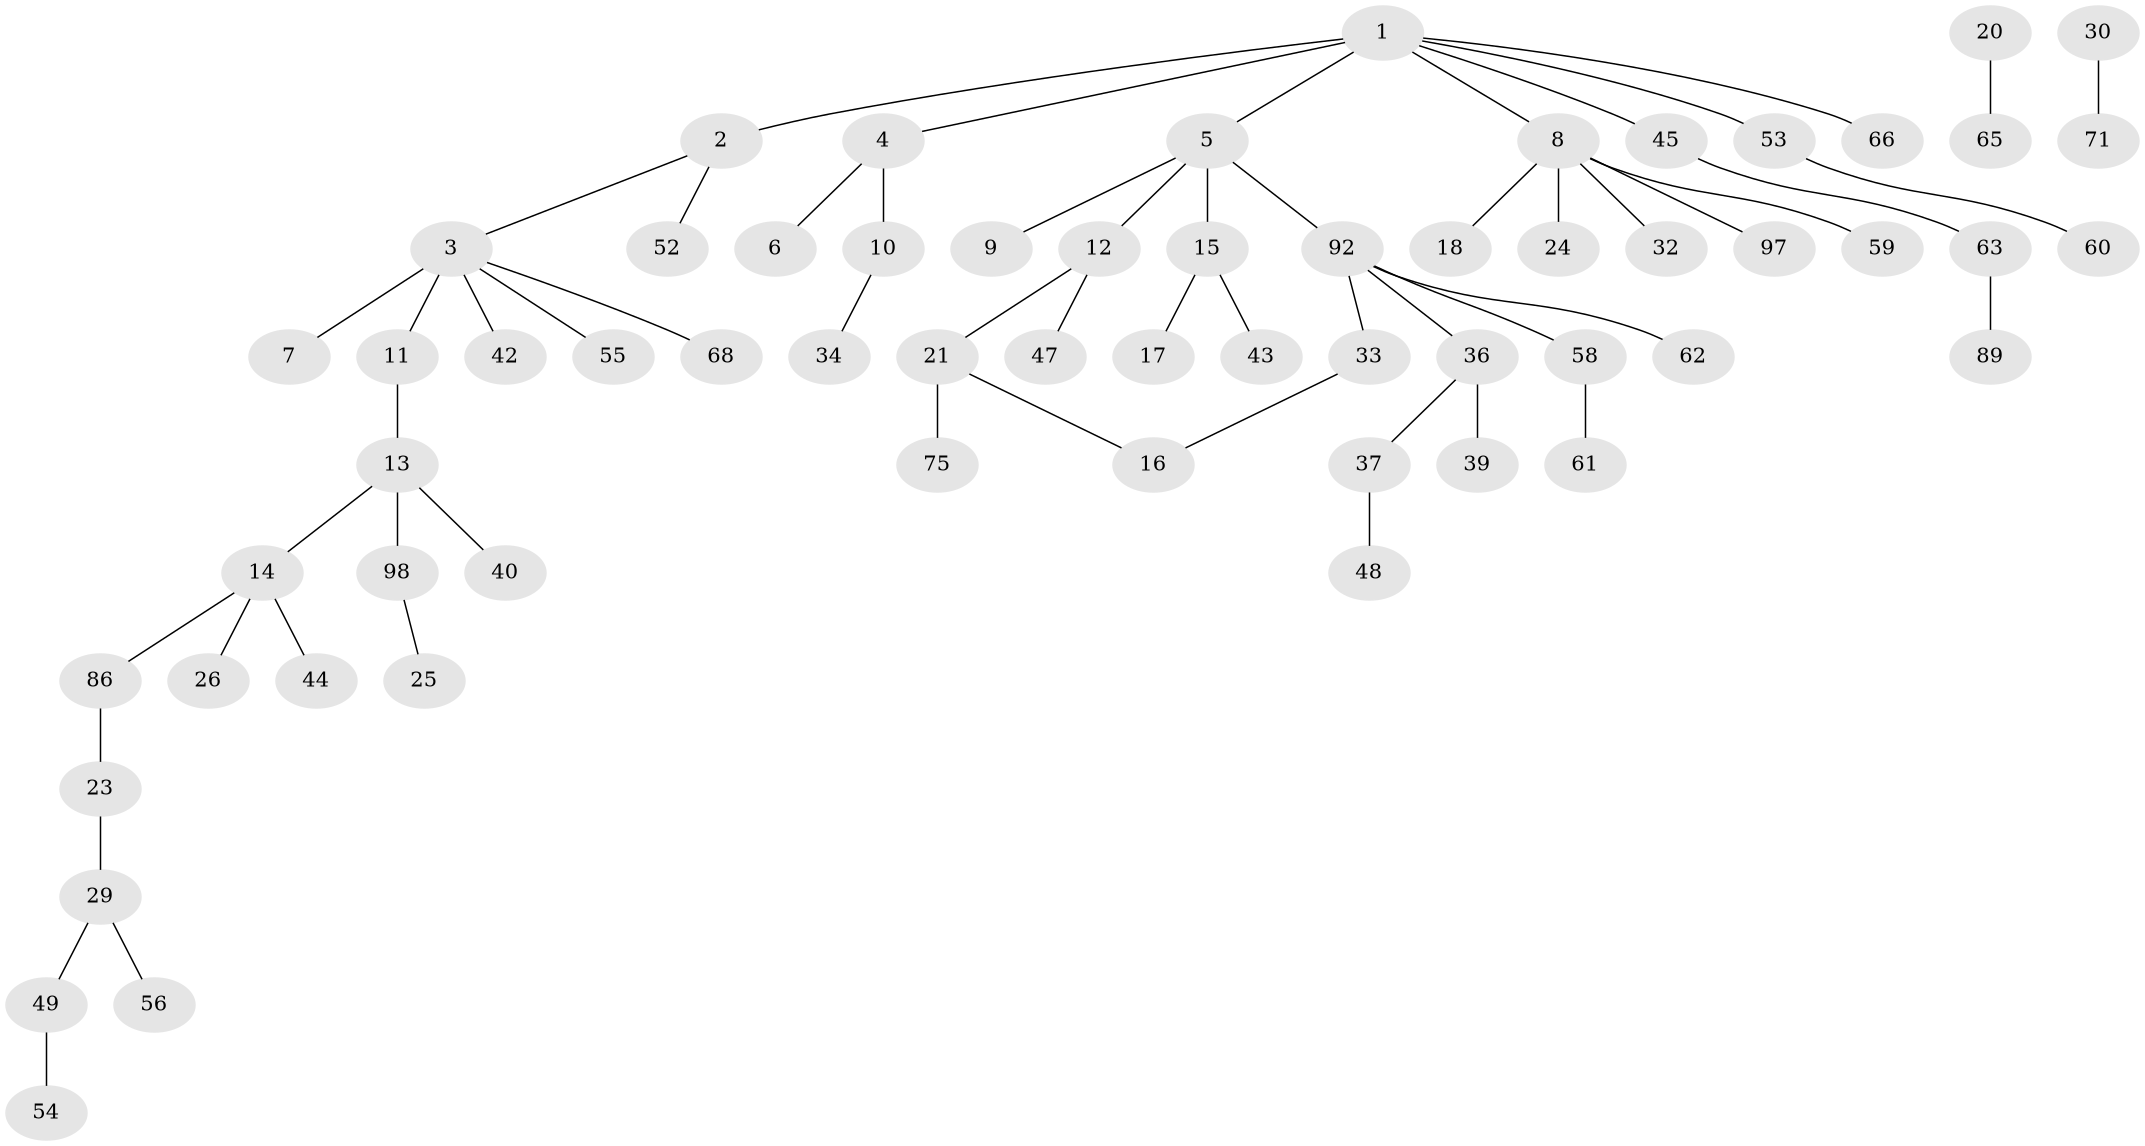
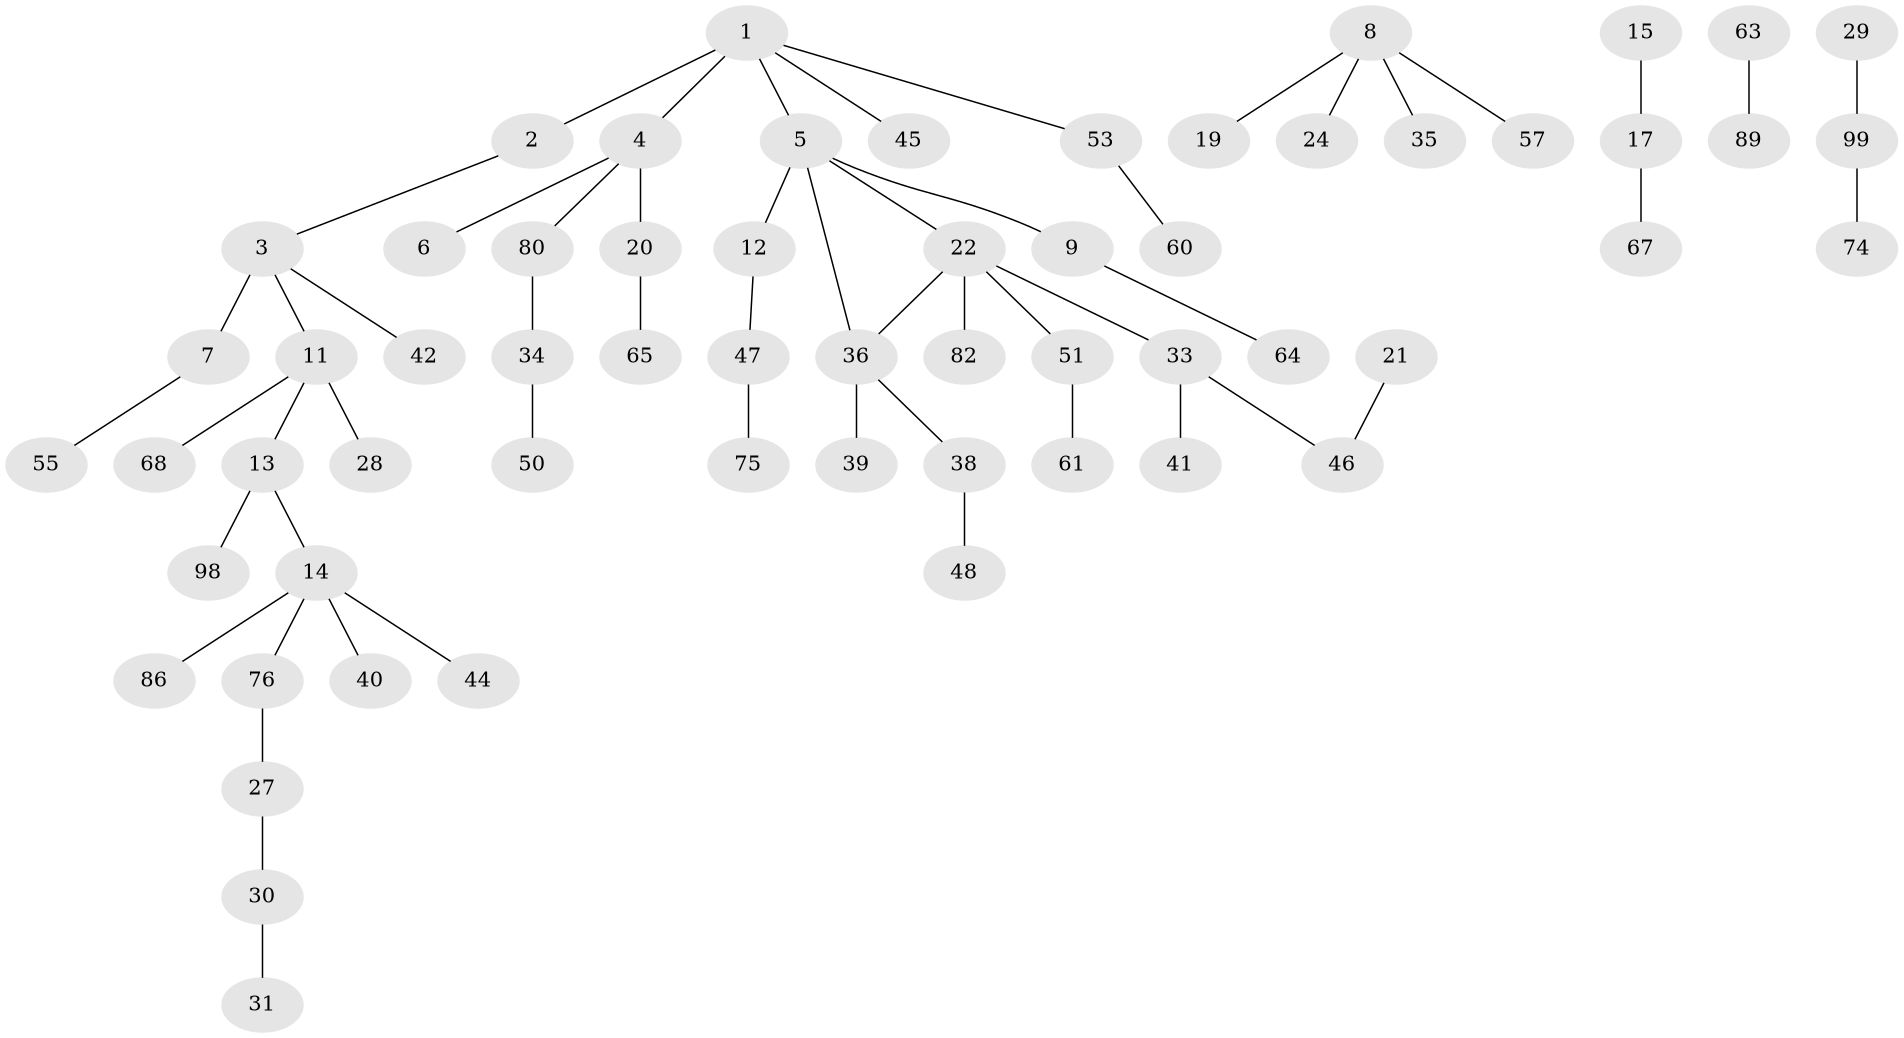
(1471, 87) -> none
(1882, 141) -> none
(2098, 141) -> (262, 1005)
none -> (640, 195)
(1208, 195) -> (829, 249)
(1828, 195) -> none
(668, 249) -> none
(884, 249) -> (532, 249)
(1342, 249) -> (964, 249)
(1450, 249) -> (1209, 141)
none -> (1641, 249)
(1666, 249) -> (1425, 141)
(1774, 249) -> (1533, 141)
(1882, 249) -> none
(589, 299) -> (235, 411)
(533, 303) -> (127, 411)
(1018, 303) -> none
(1262, 357) -> none
none -> (1288, 357)
(1586, 357) -> (1072, 357)
(1694, 357) -> (964, 357)
(938, 411) -> (748, 411)
none -> (370, 465)
none -> (532, 465)
(1154, 465) -> (1342, 465)
none -> (1180, 465)
(1370, 465) -> (964, 465)
(451, 519) -> (344, 627)
(208, 681) -> (262, 681)
(424, 681) -> none
(100, 789) -> none
none -> (262, 789)
(46, 1005) -> (1857, 141)
(154, 1005) -> none
(46, 1113) -> (1857, 249)
